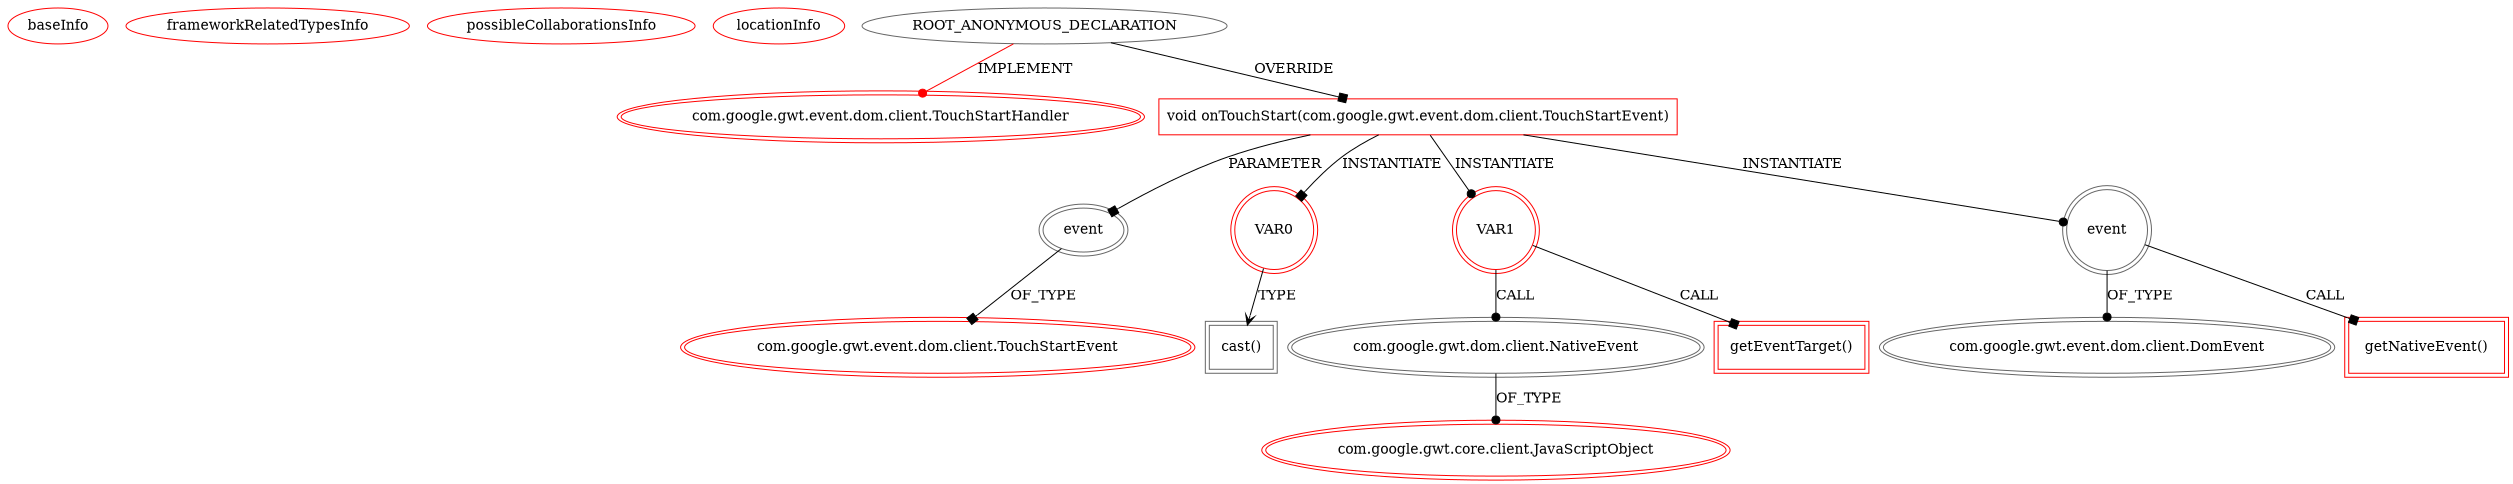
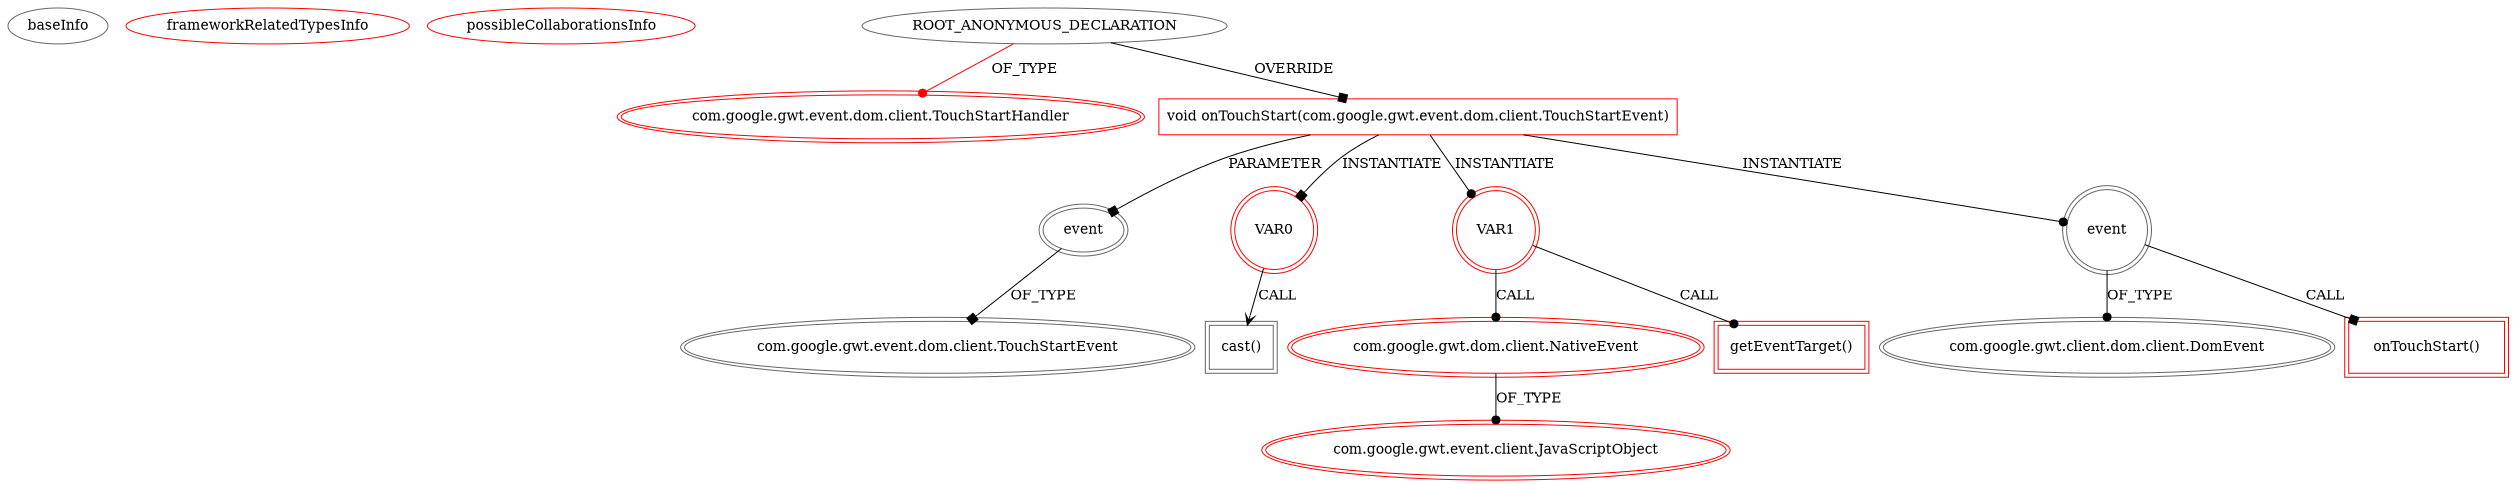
(58, 26) -> (58, 26)
(779, 26) -> none
(1025, 69) -> (1025, 69)
(1631, 284) -> (1631, 284)
(1278, 296) -> (1278, 296)
(938, 347) -> (938, 347)
(1496, 347) -> (1496, 347)
(2107, 347) -> (2107, 347)
(2427, 347) -> (2427, 347)
(1496, 450) -> (1496, 450)
